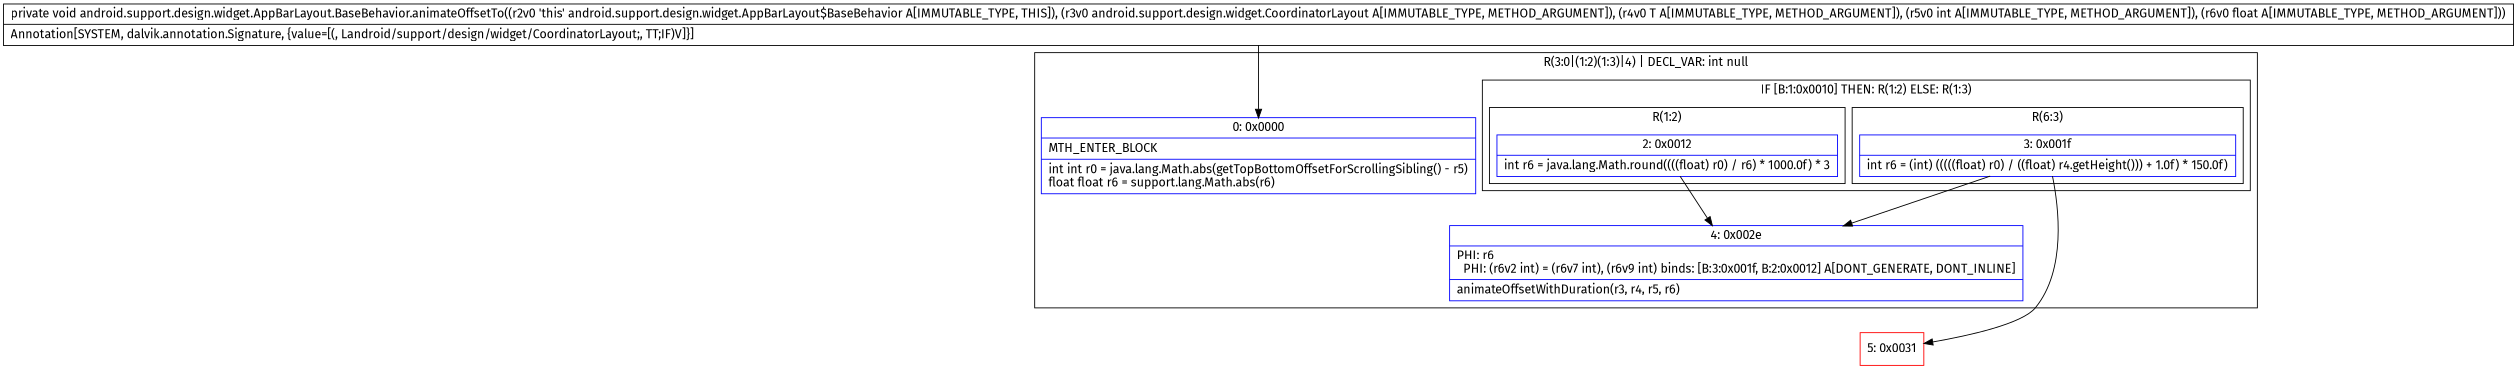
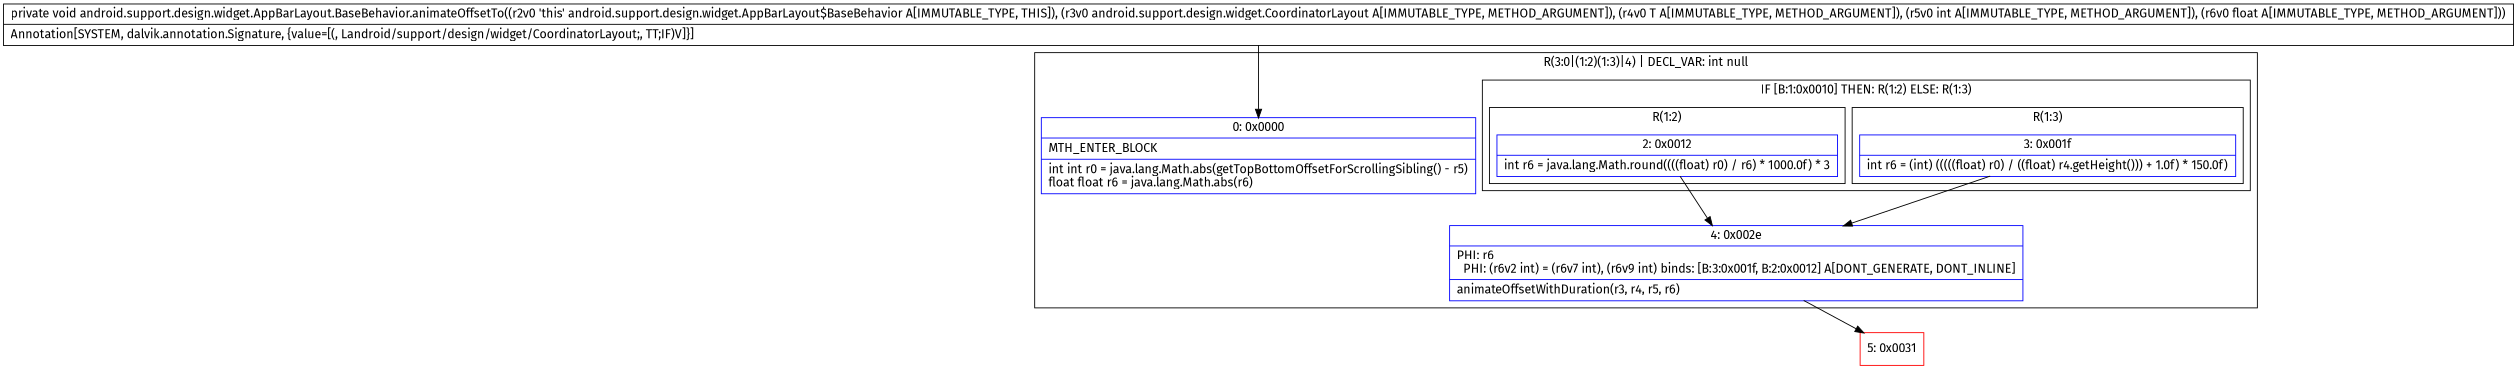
(2048, 118) -> (2048, 118)
(1162, 183) -> (1151, 183)
(2043, 296) -> (1830, 315)
